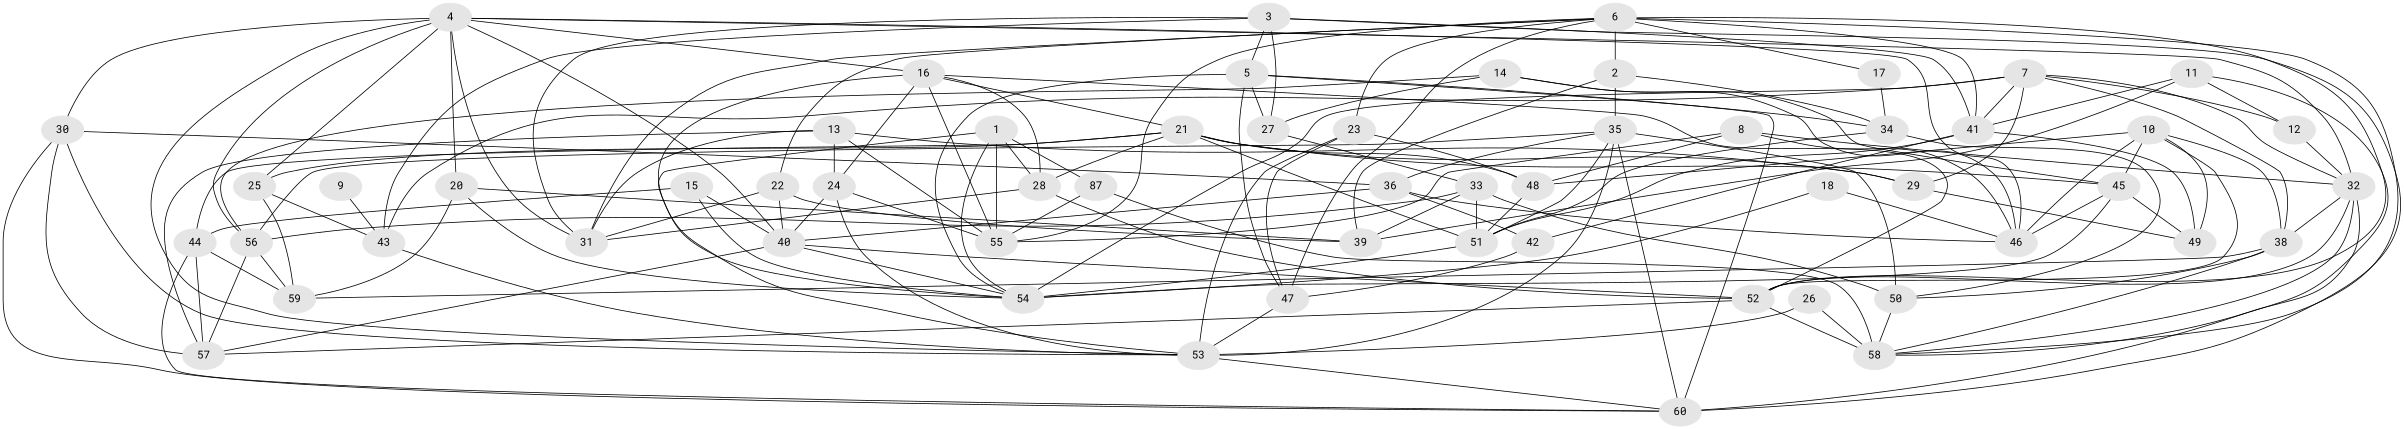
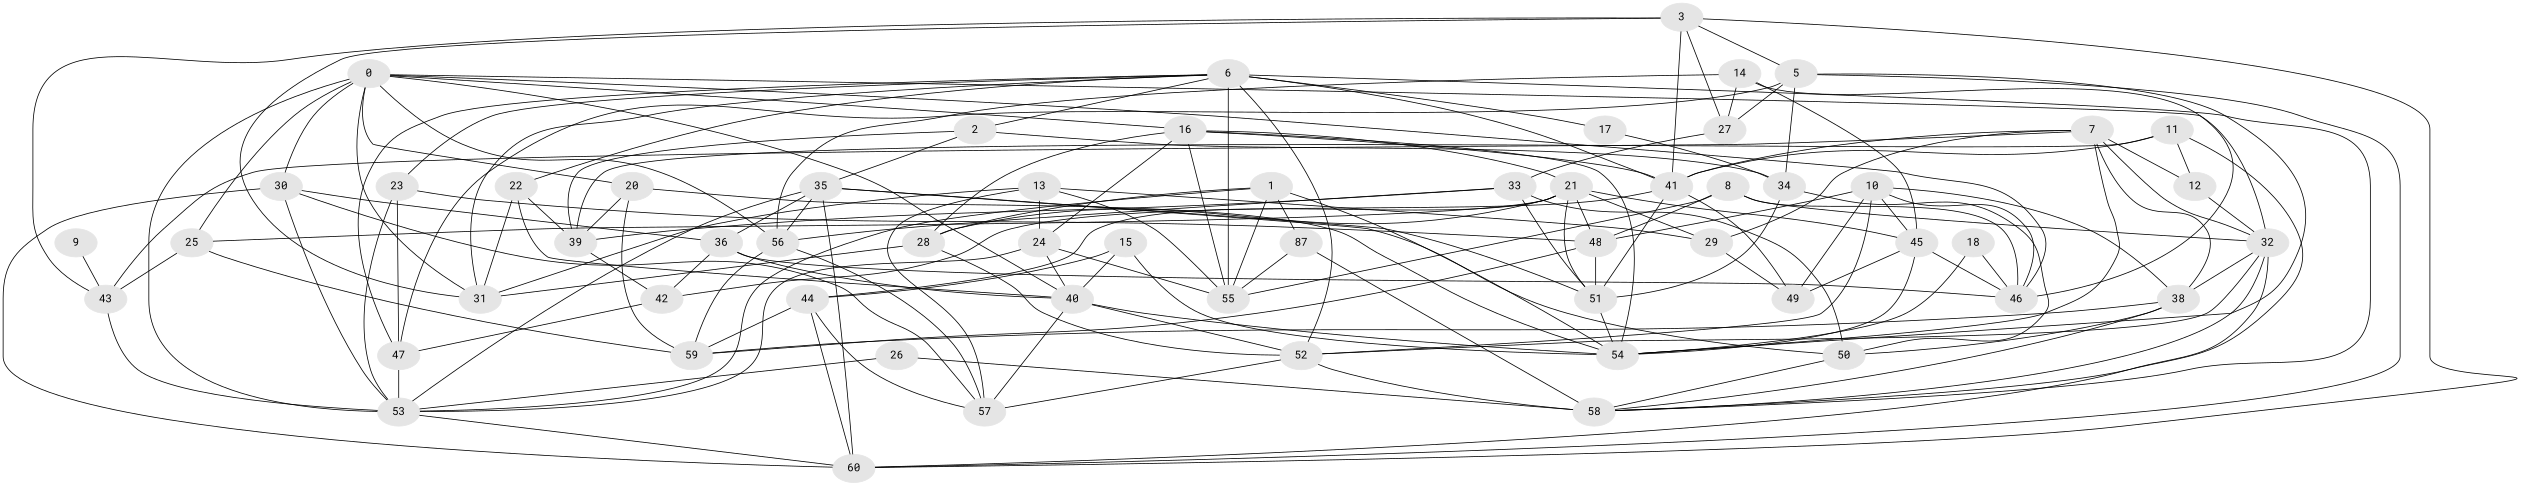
(450, 17) -> (369, 74)
(1561, 109) -> (1432, 147)
none -> (619, 271)
none -> (1148, 326)
